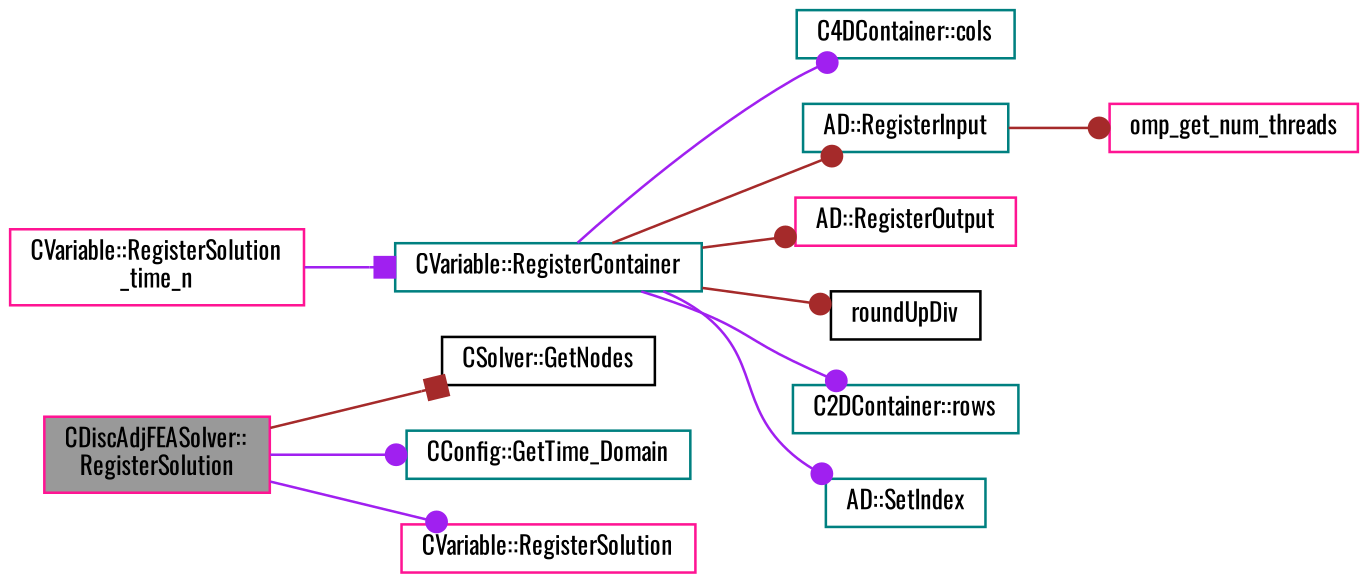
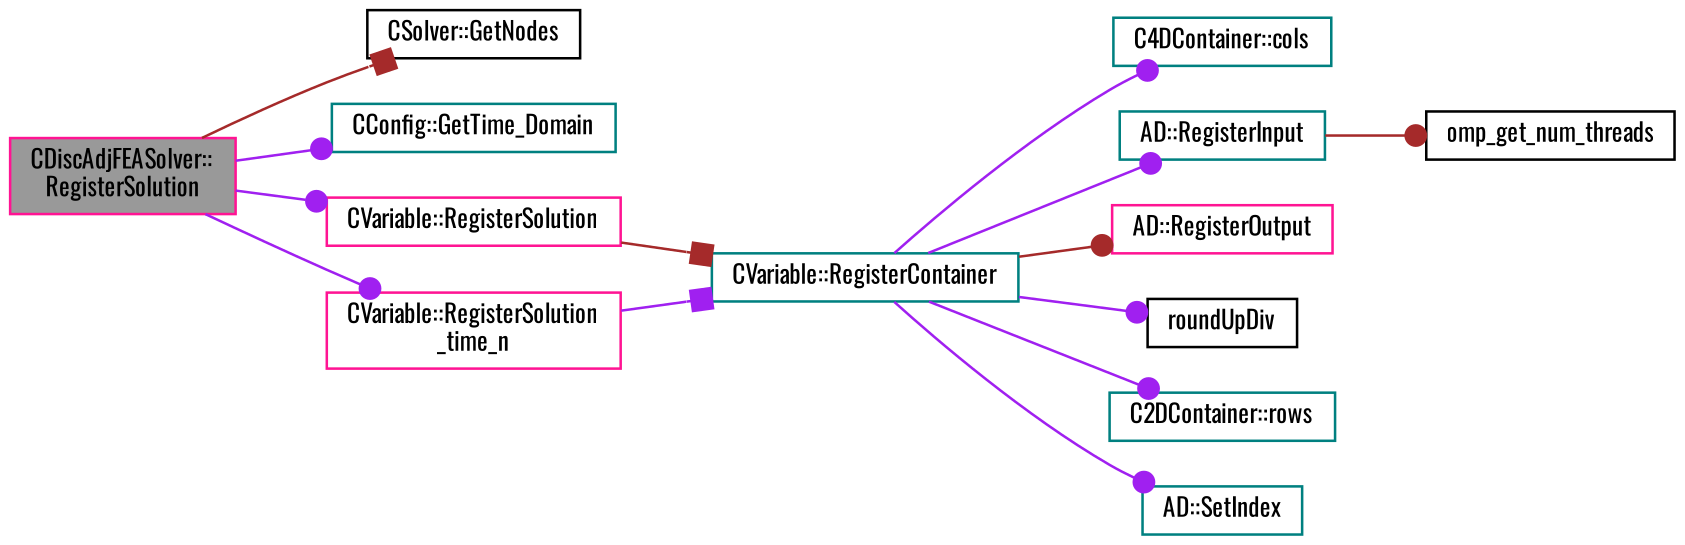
(1234, 128) -> (1550, 136)
(717, 201) -> (1035, 210)
none -> (654, 247)
none -> (283, 250)
(756, 295) -> (1073, 304)
